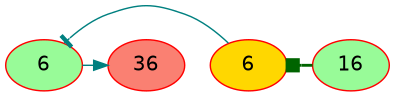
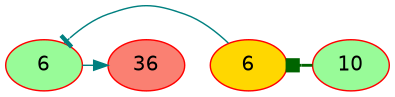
(351, 65) -> (351, 65)
